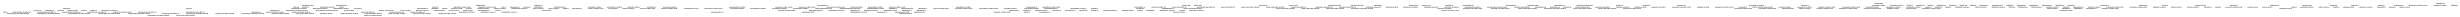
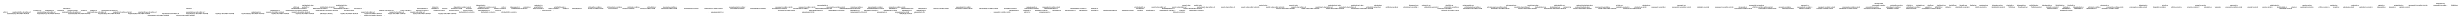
none -> (2282, 7)
